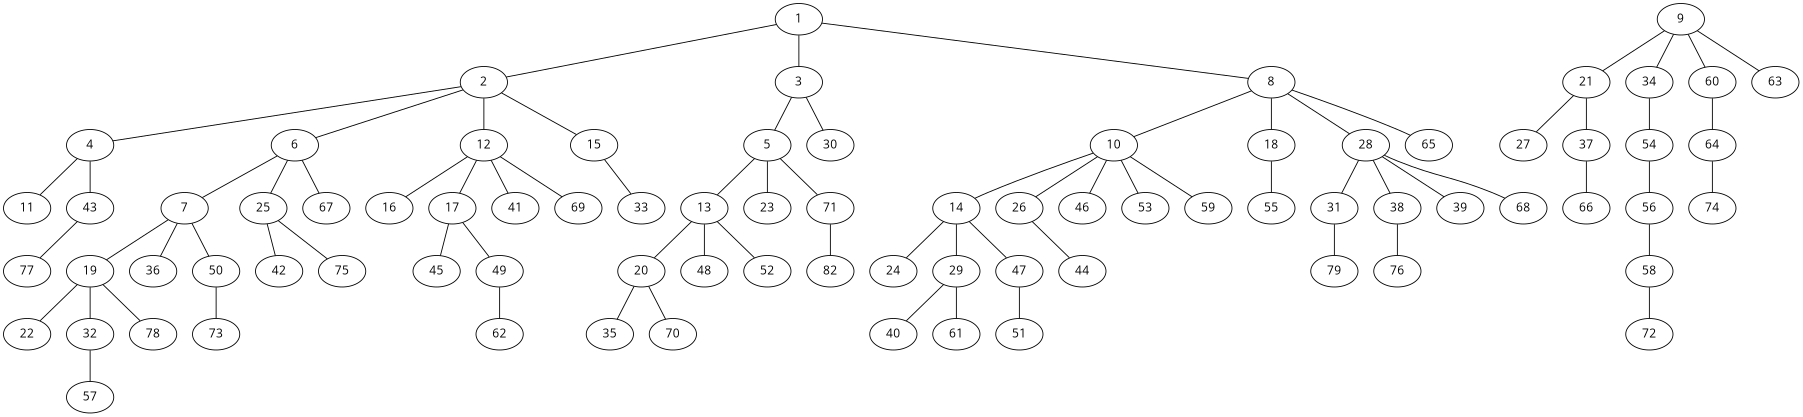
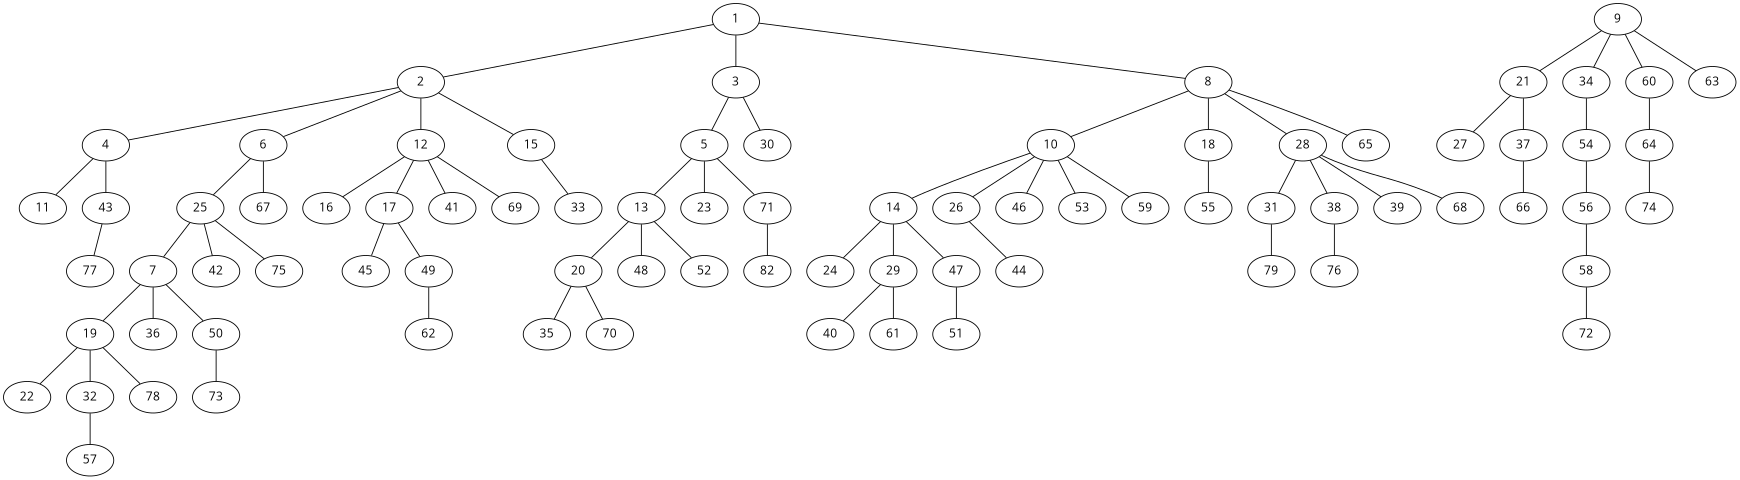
(240, 177) -> (177, 240)
